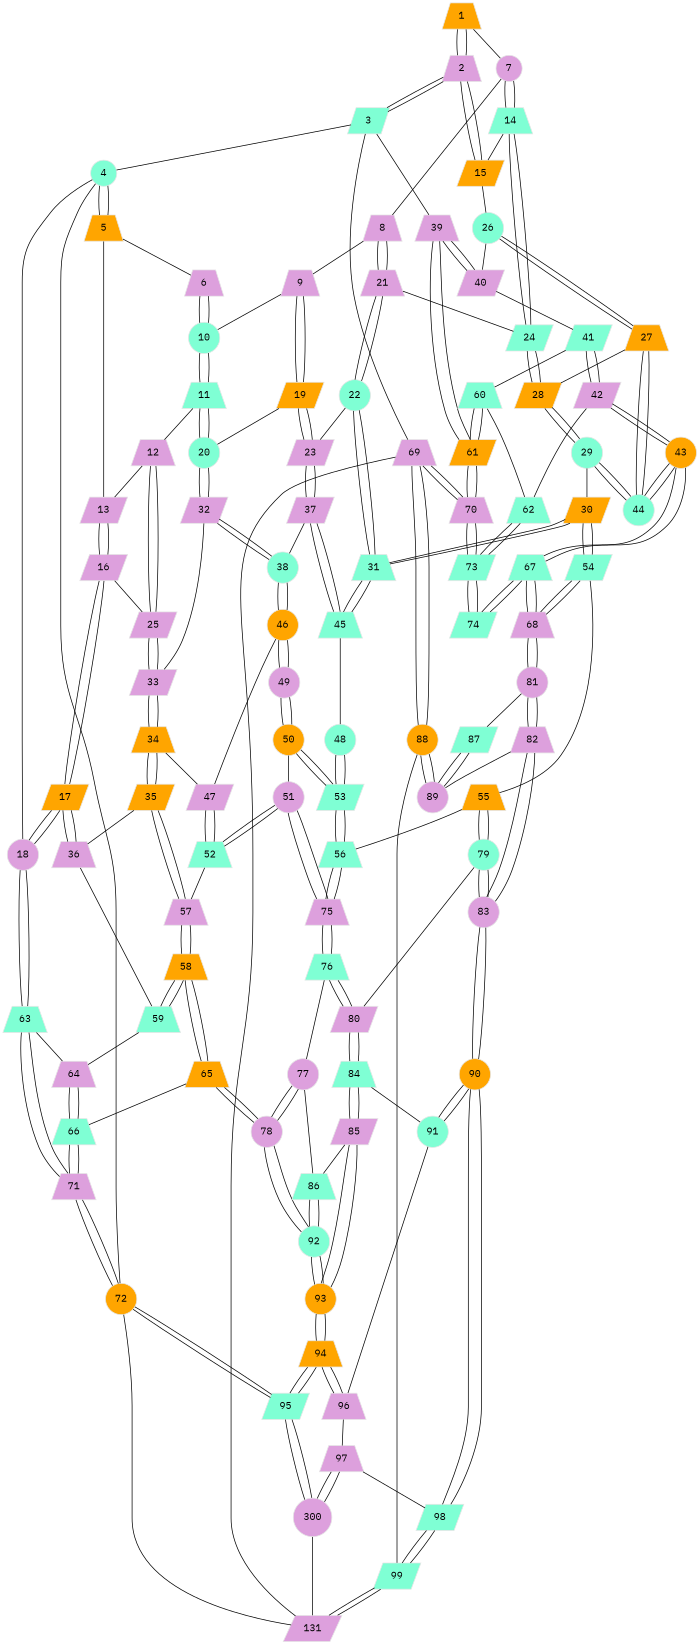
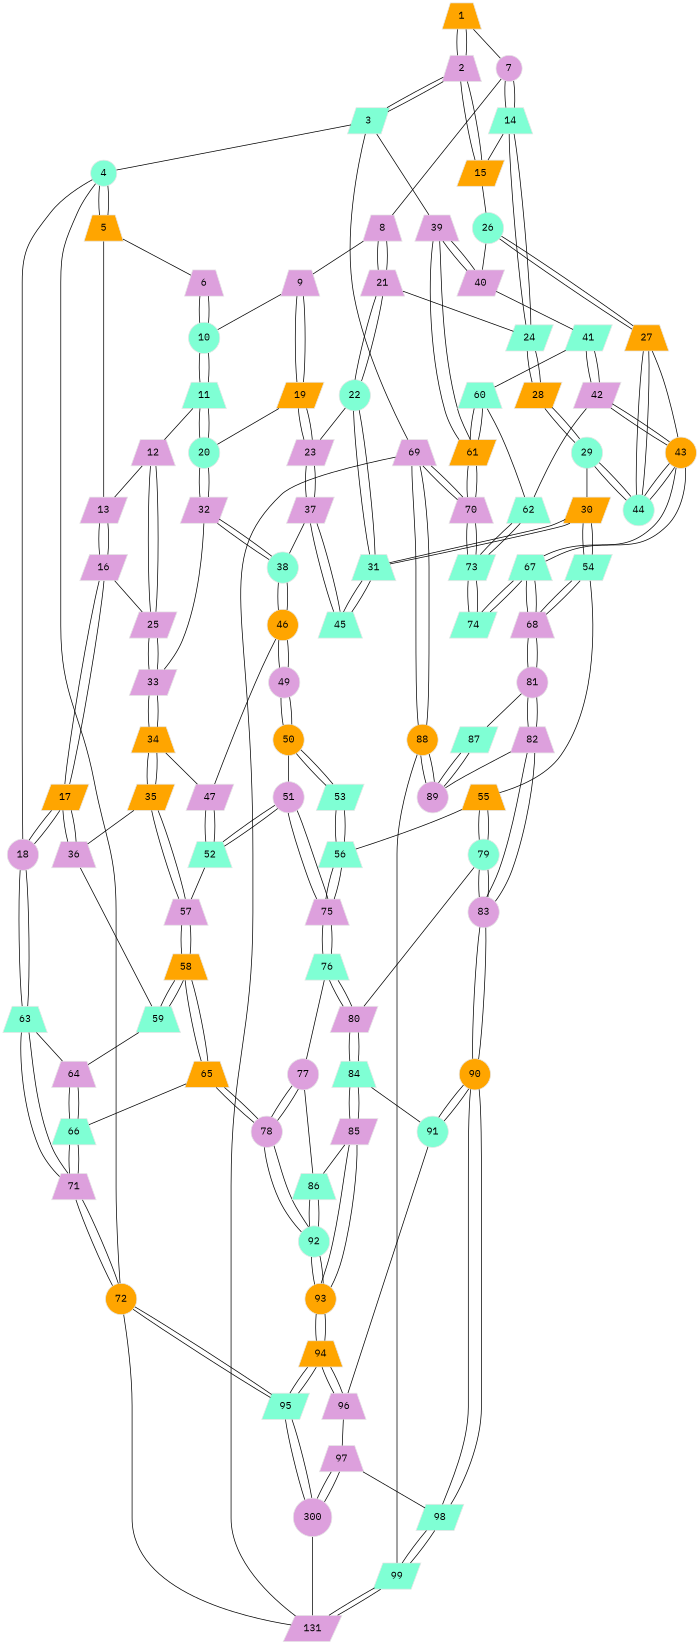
(593, 366) -> (667, 393)
(340, 740) -> none
